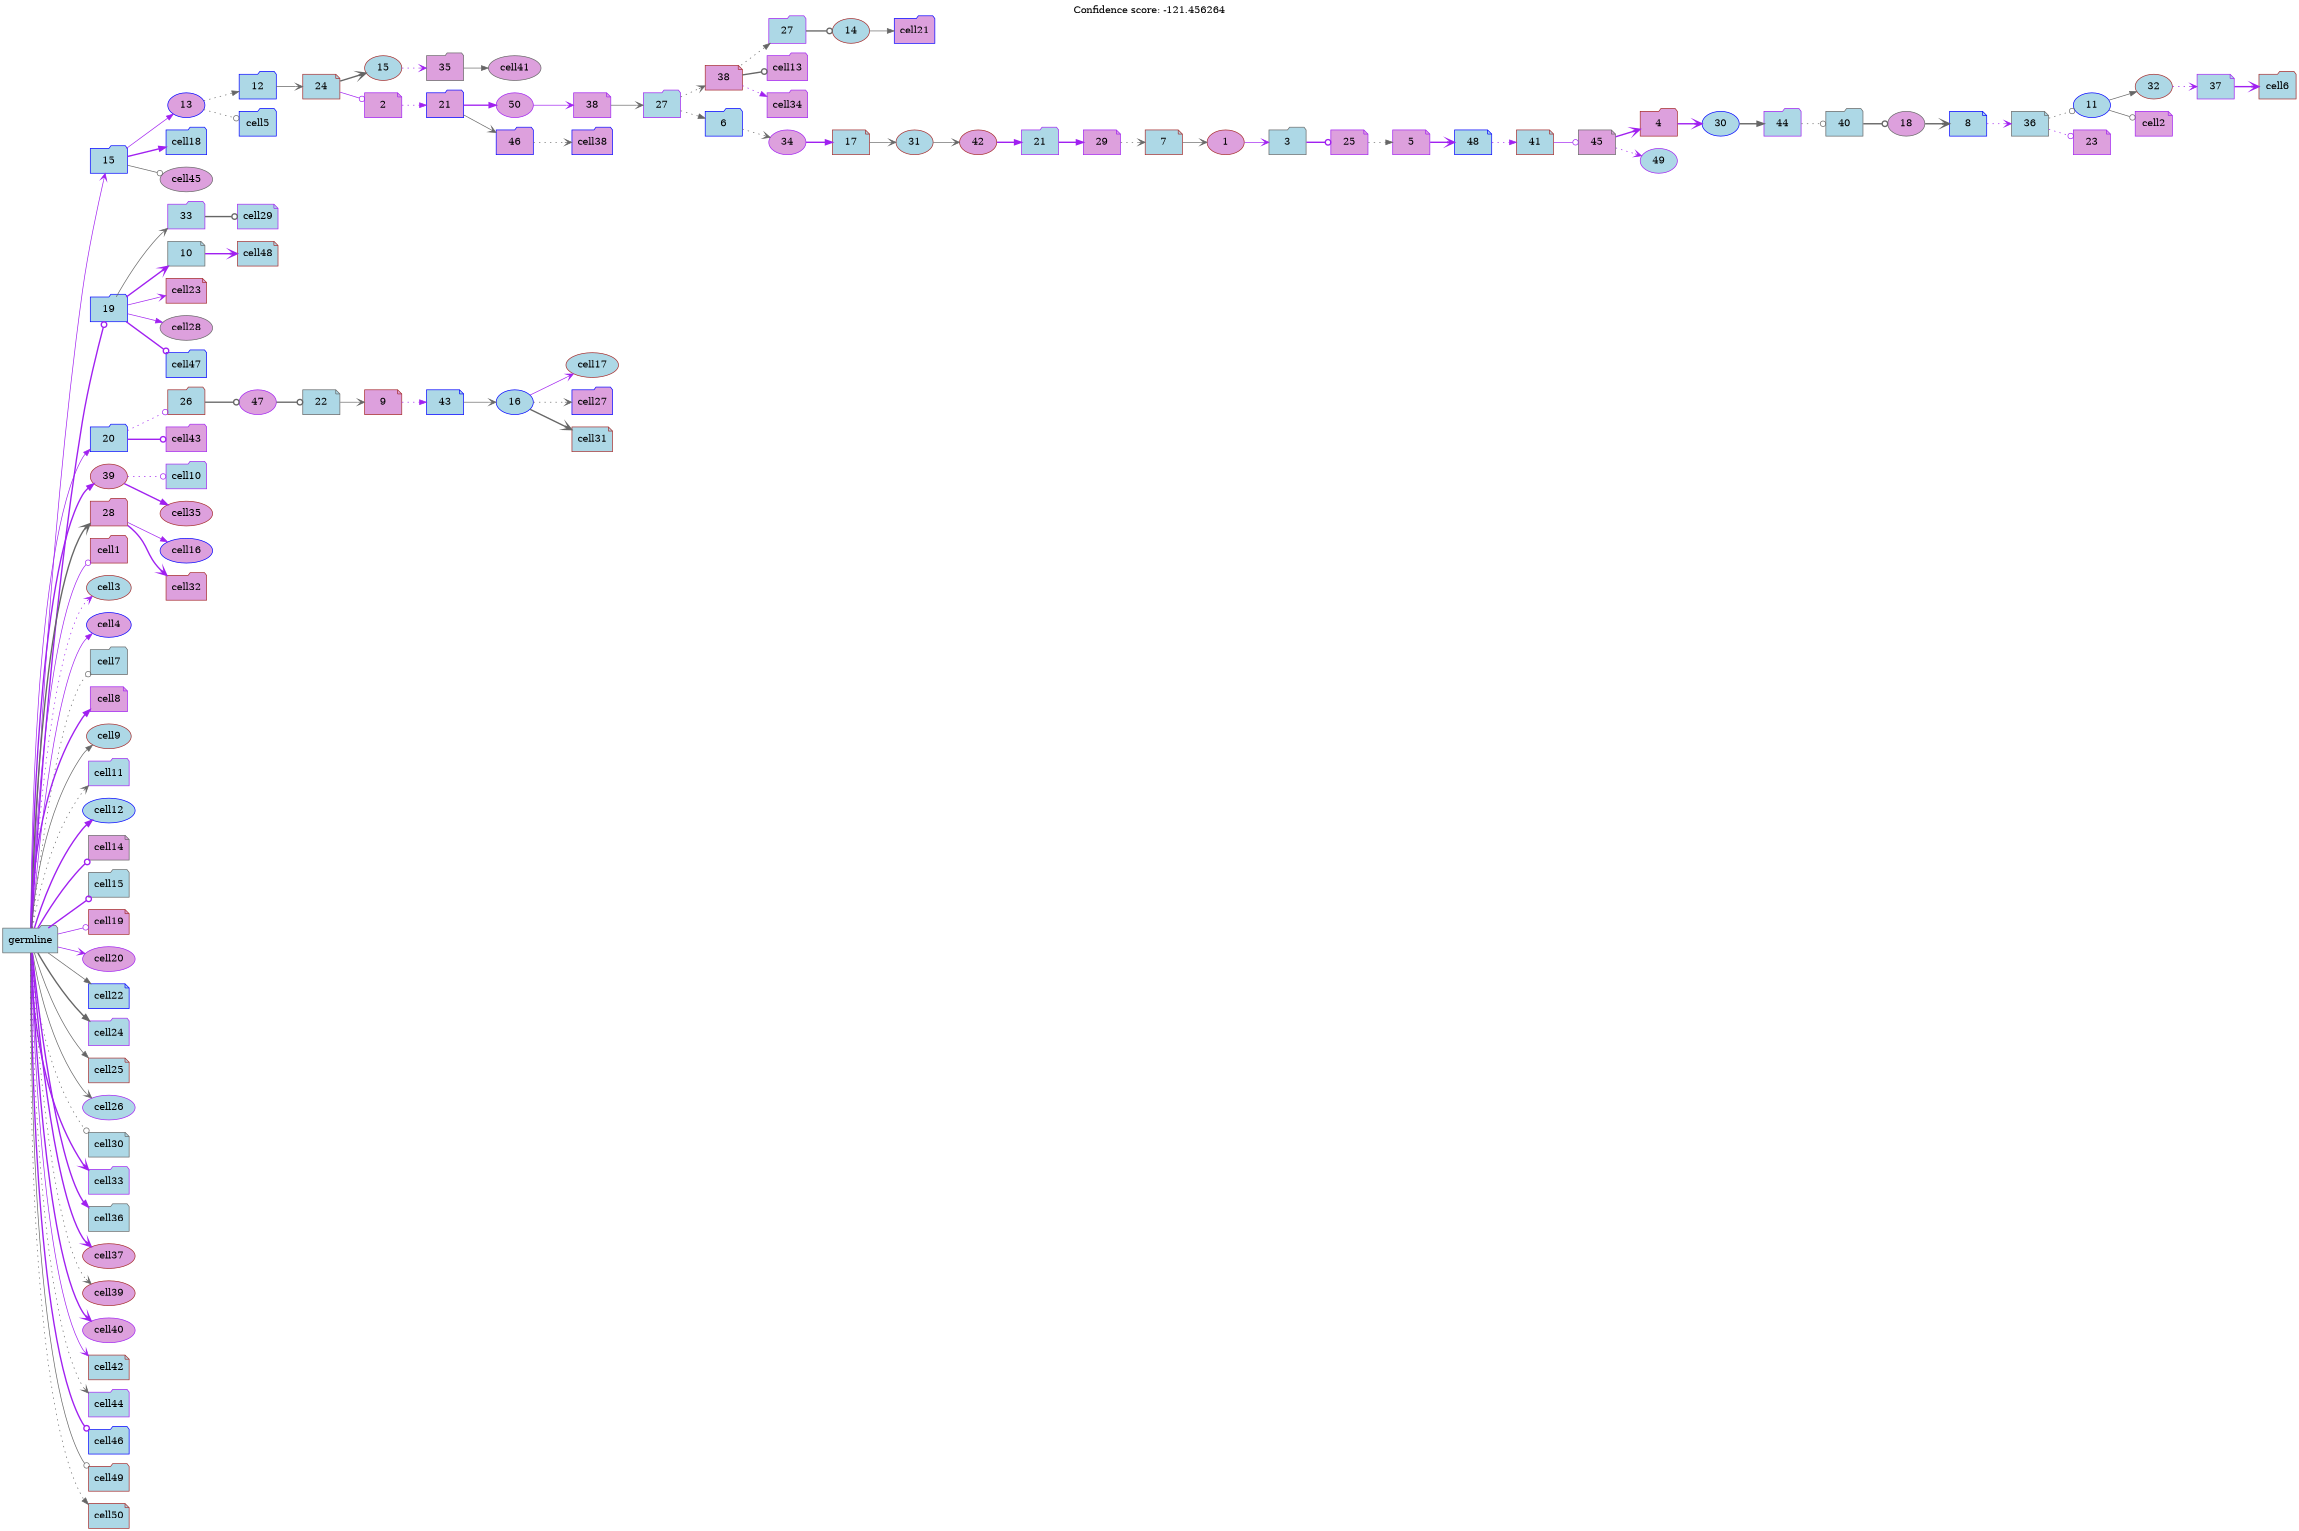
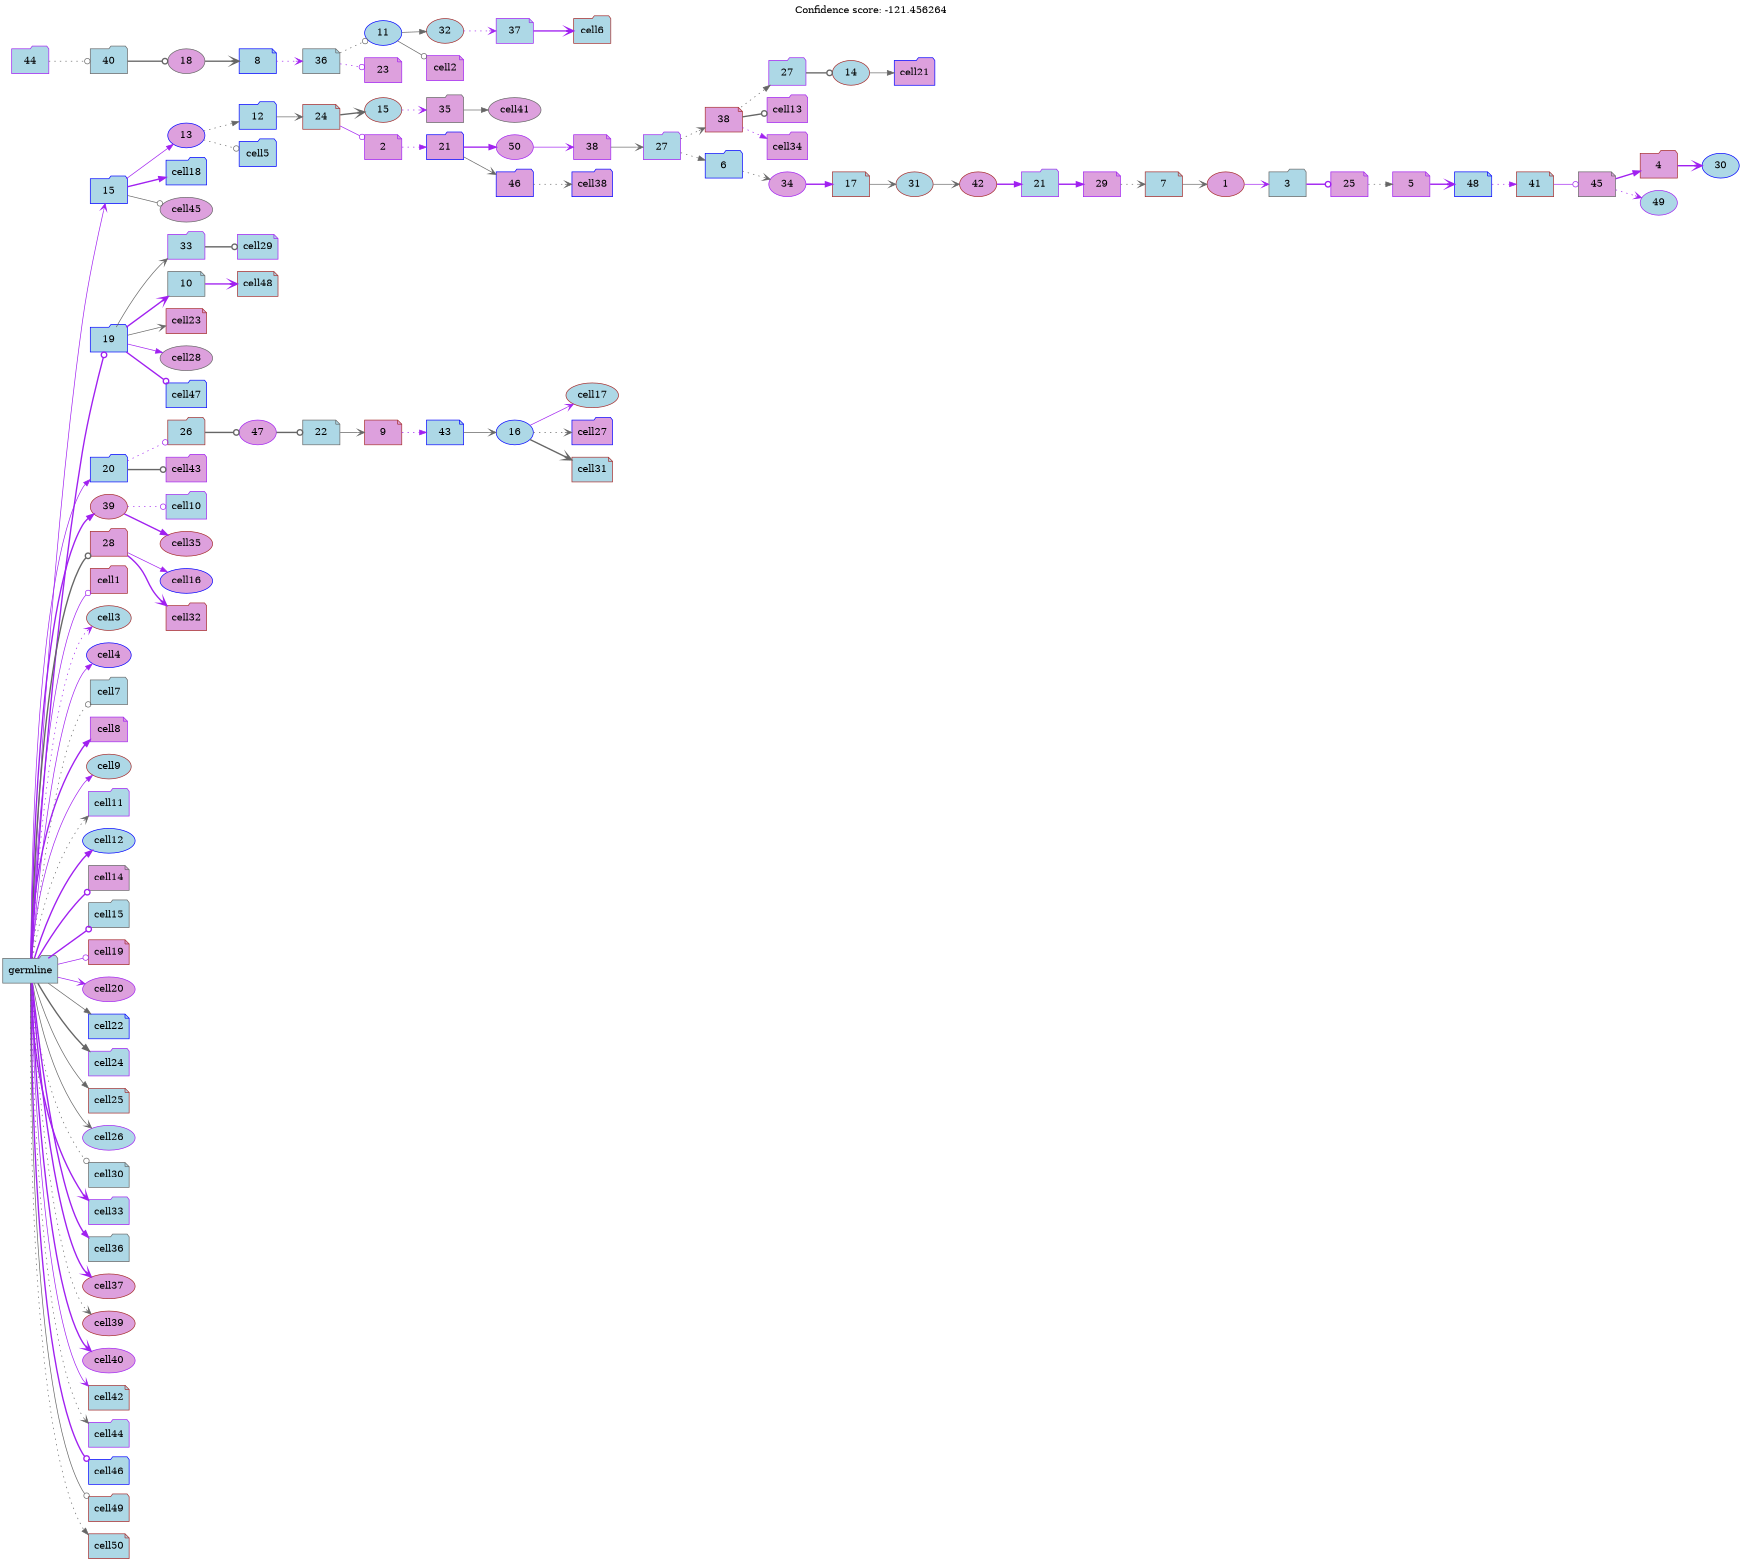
(1748, 124) -> none
(1625, 134) -> (1625, 176)
(143, 301) -> (143, 331)
(144, 439) -> (144, 470)
(43, 726) -> (43, 755)
(50, 826) -> (50, 856)
